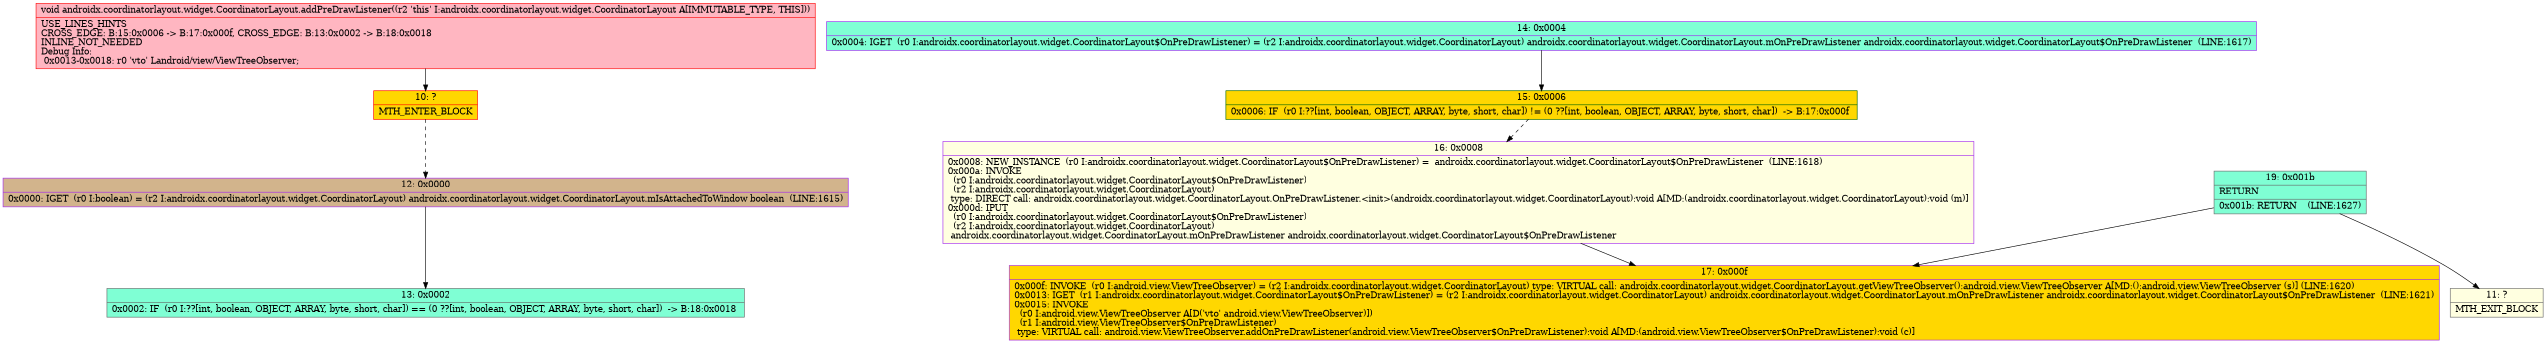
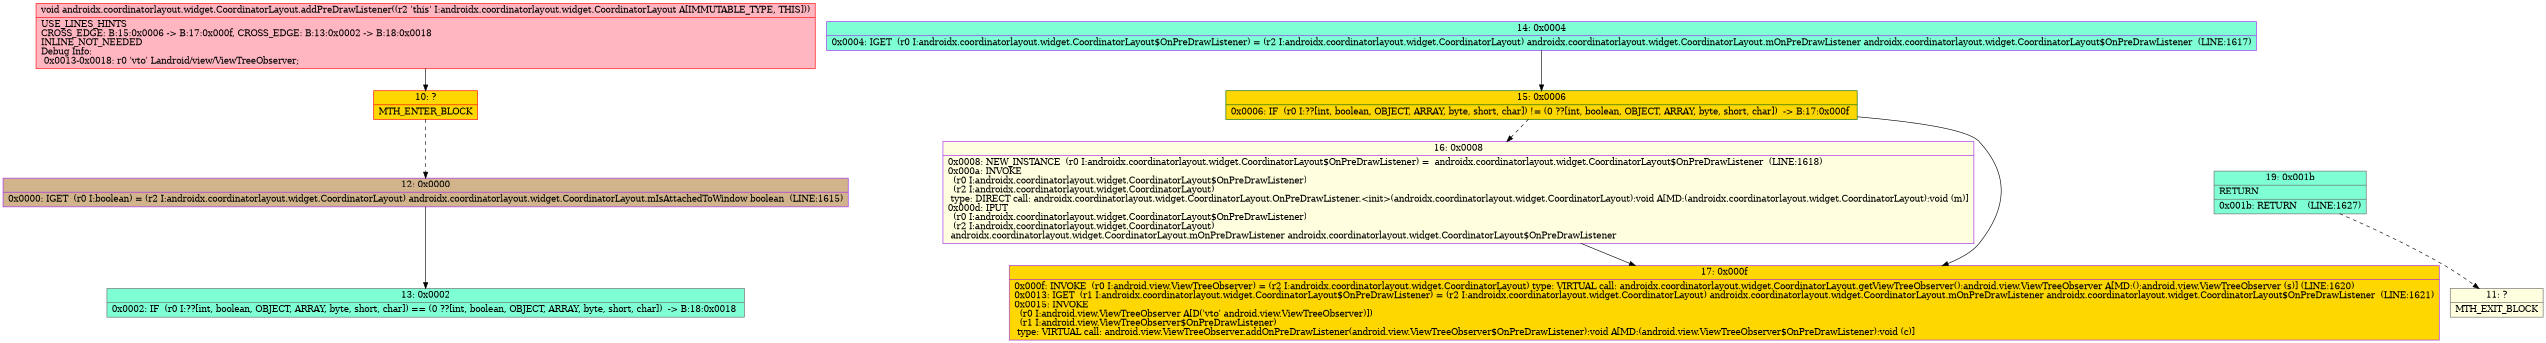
(2066, 236) -> (1987, 151)
(2409, 246) -> (2409, 246)
